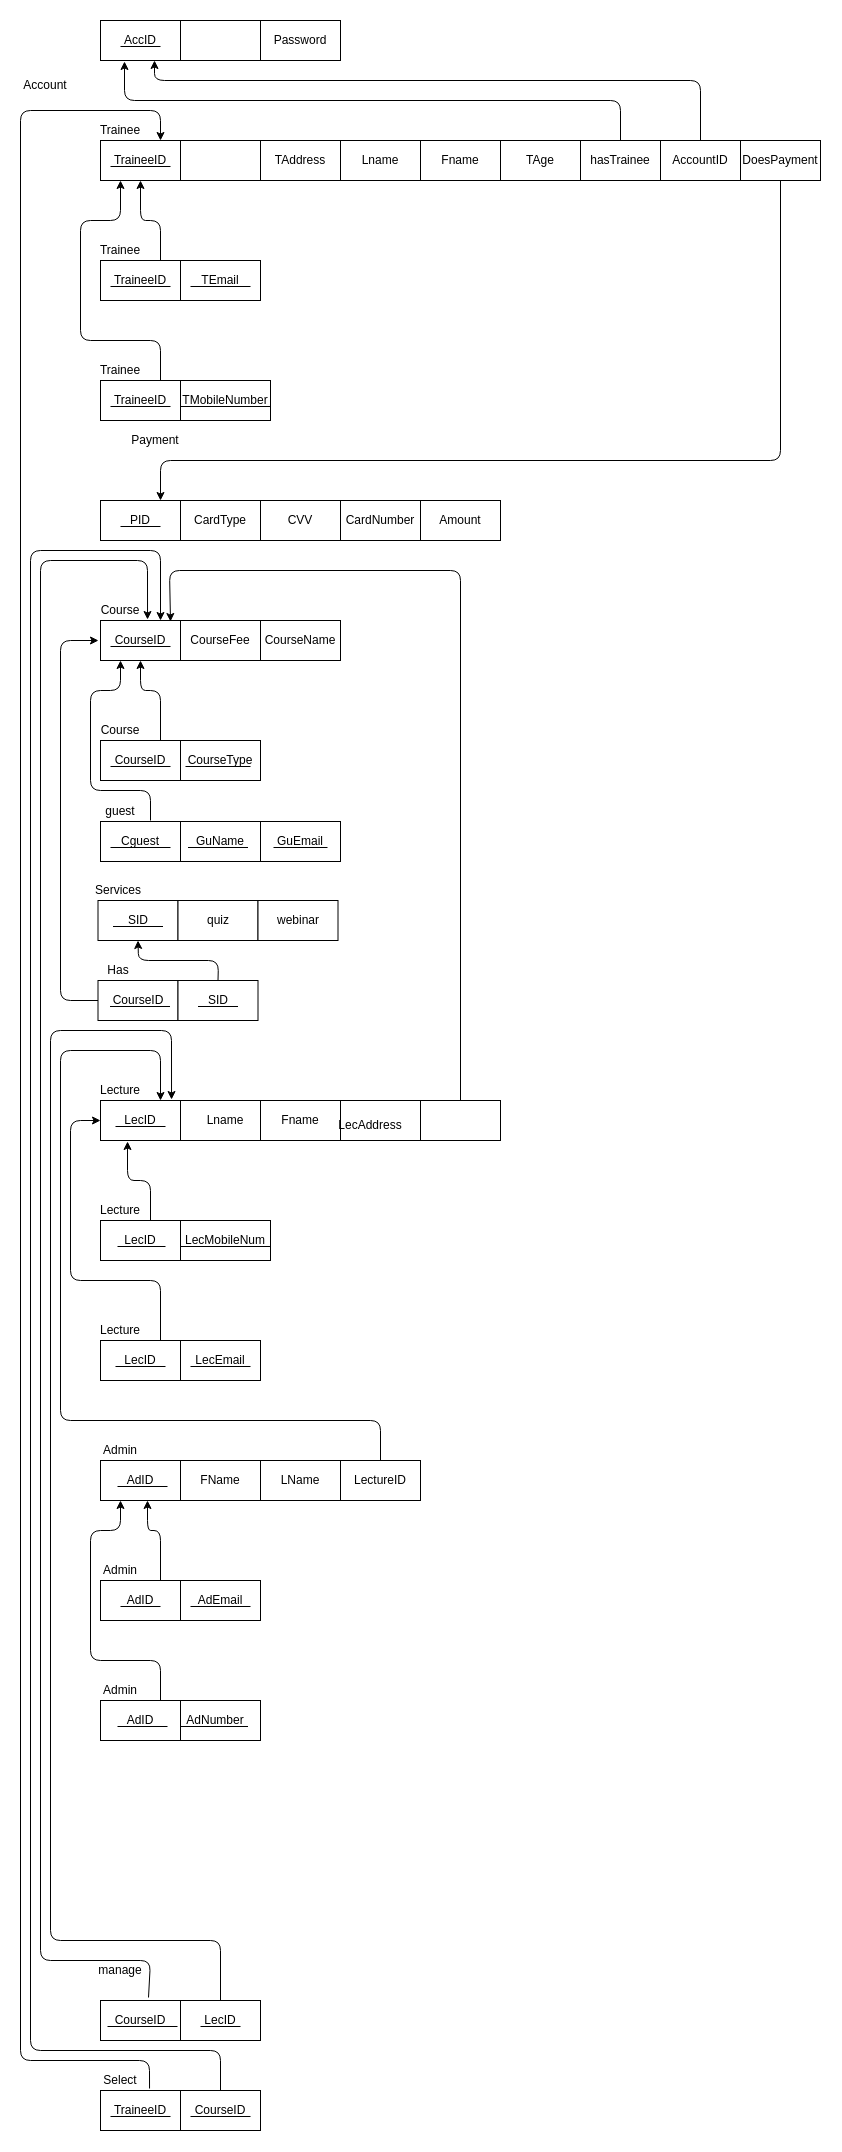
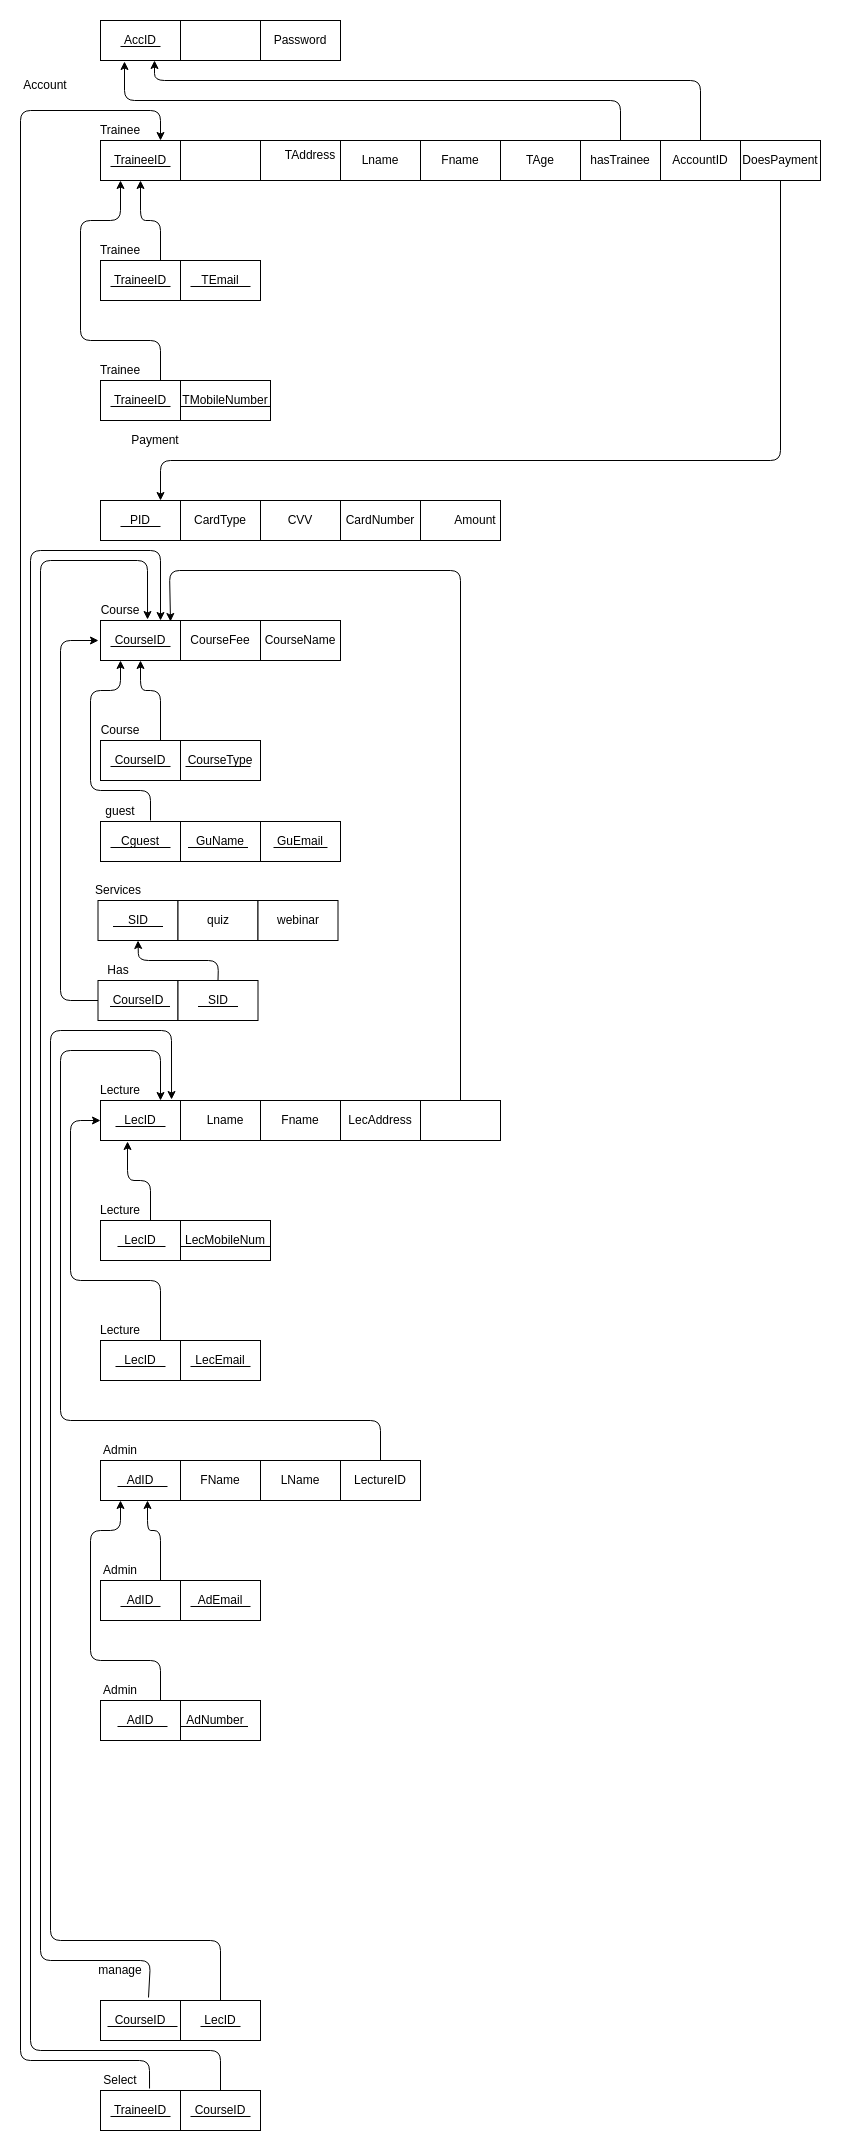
(301, 161) -> (311, 156)
(461, 521) -> (476, 521)
(371, 1126) -> (381, 1121)
